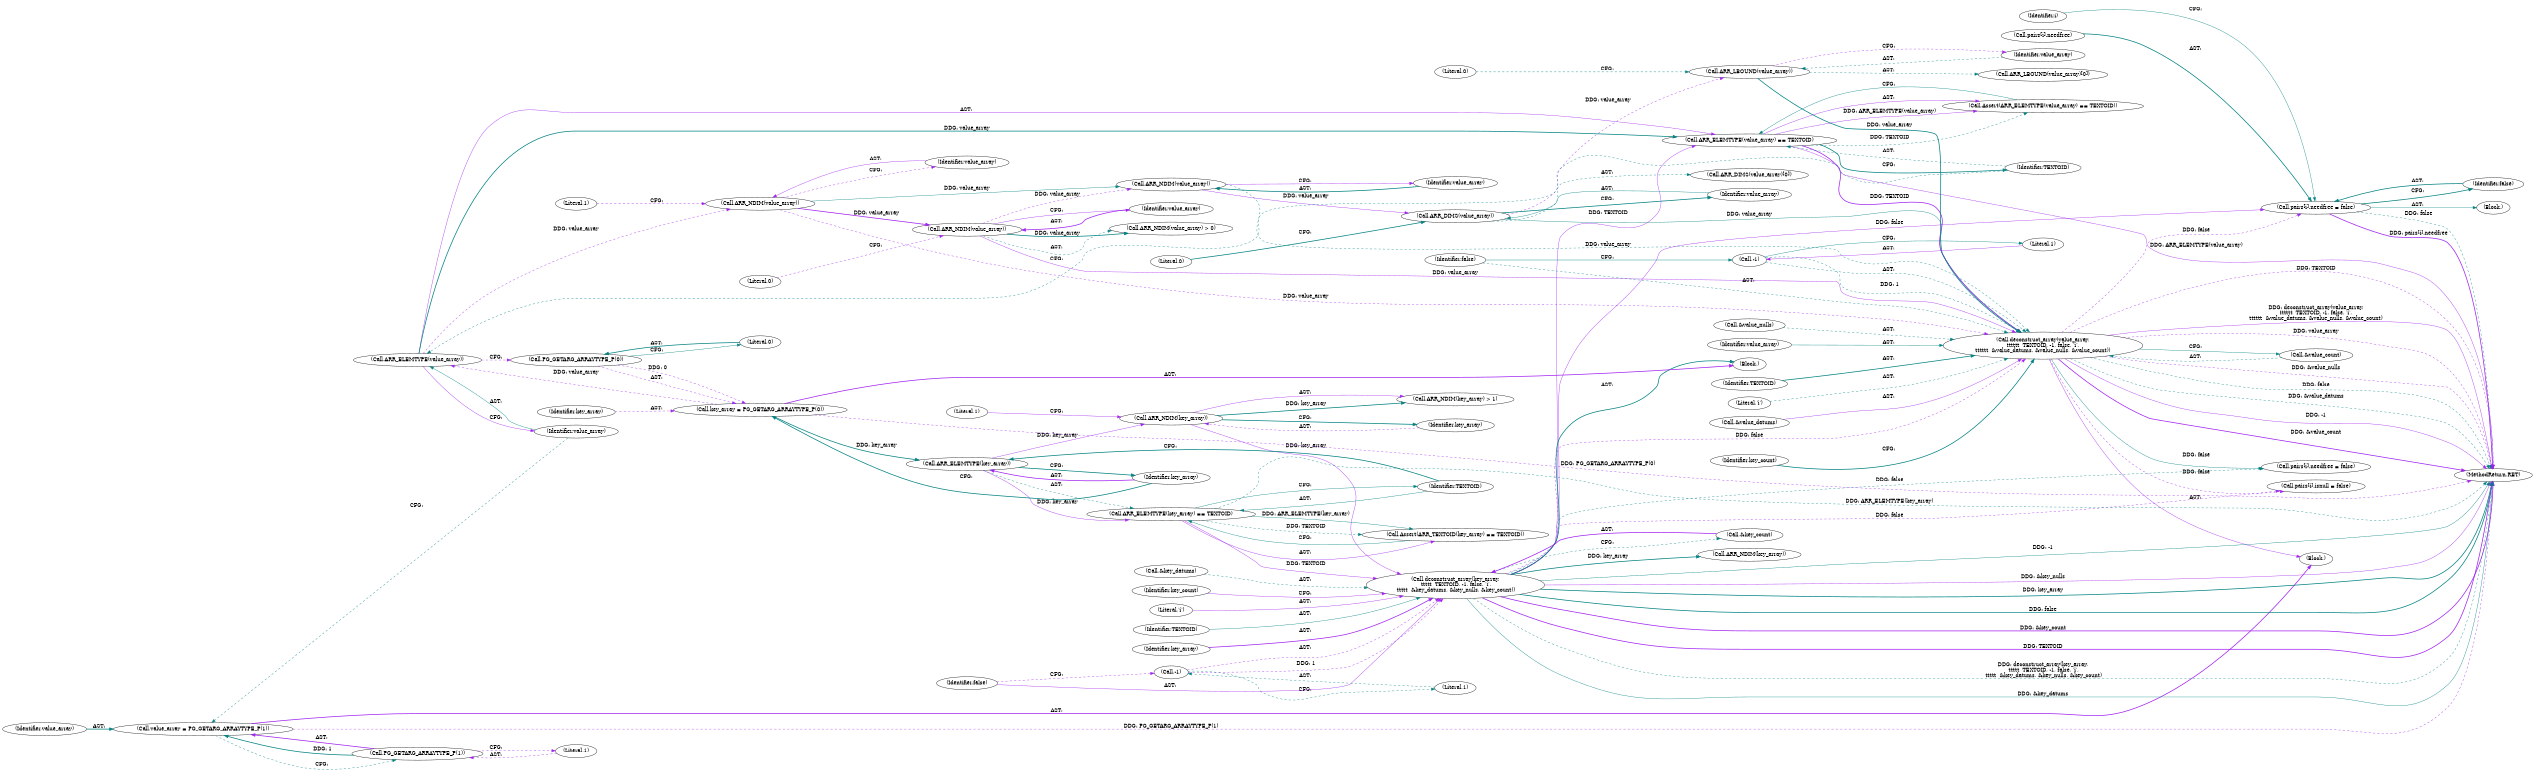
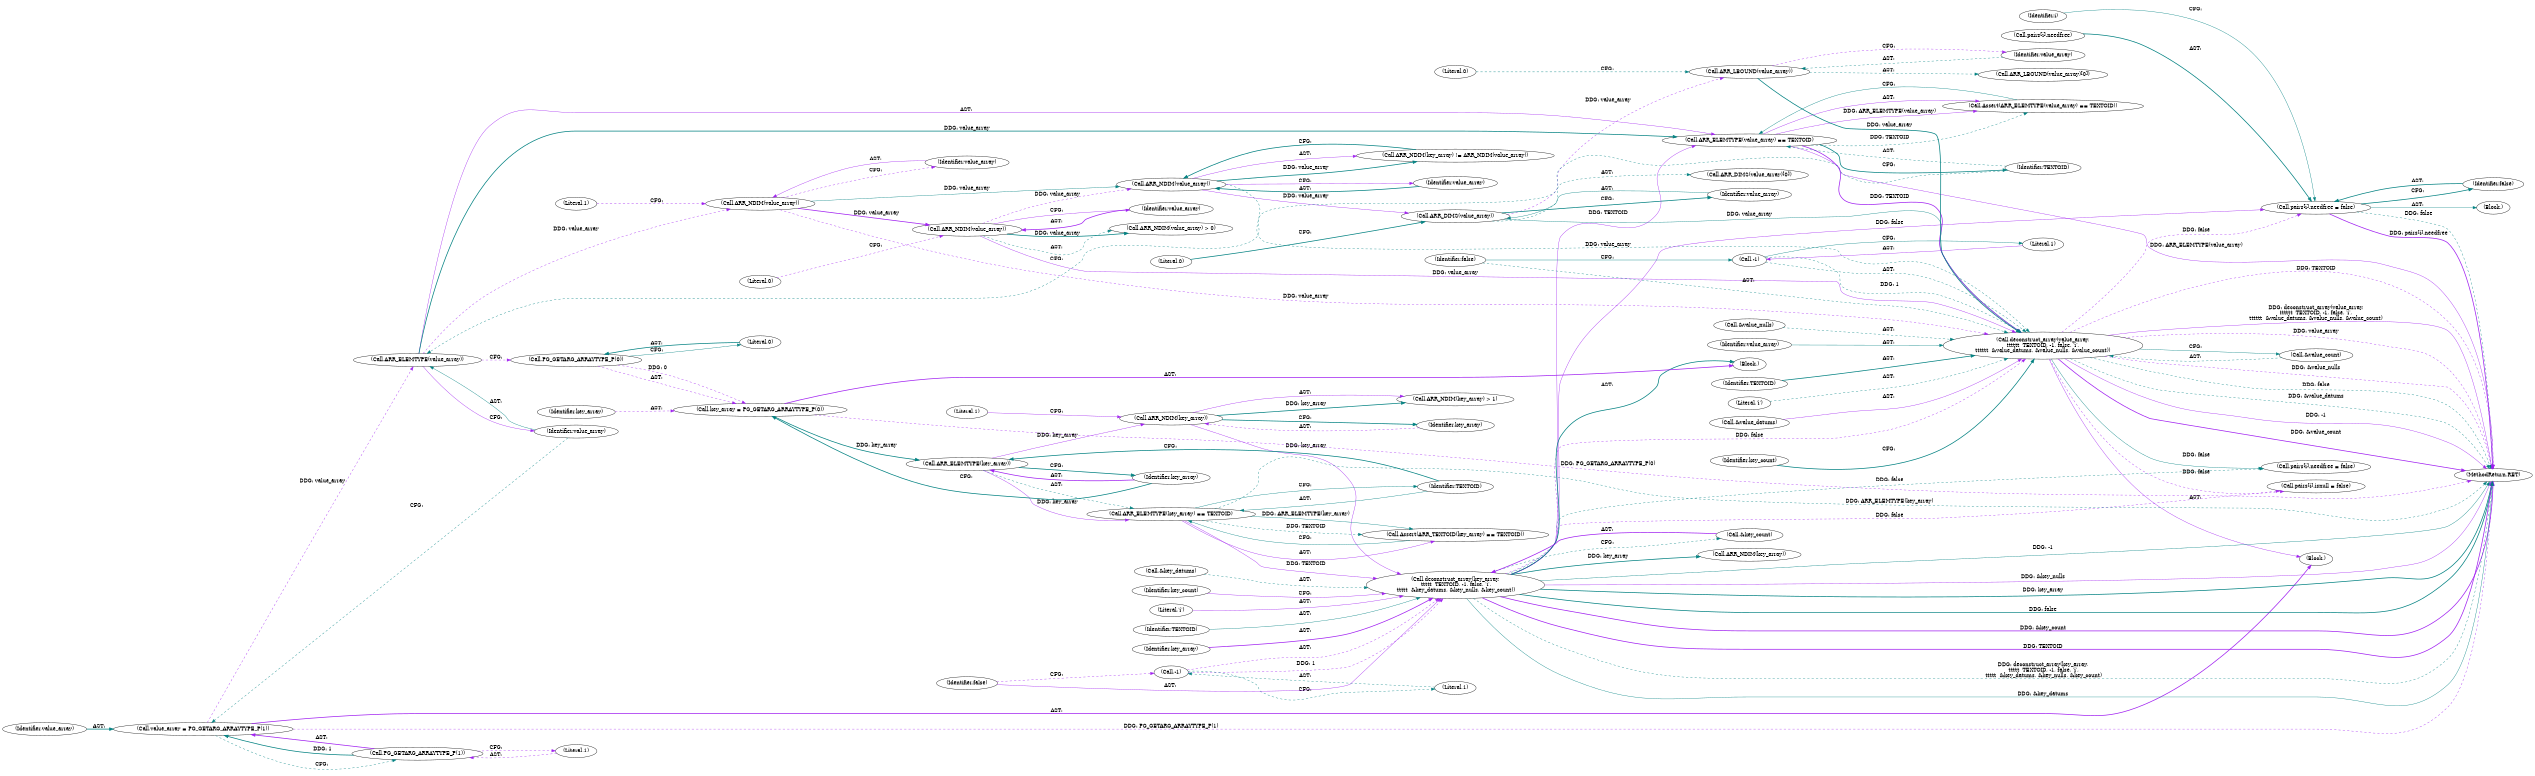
none -> (1455, 156)
(586, 386) -> (309, 546)
